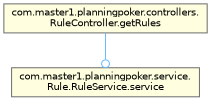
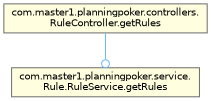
(106, 82) -> (106, 82)
